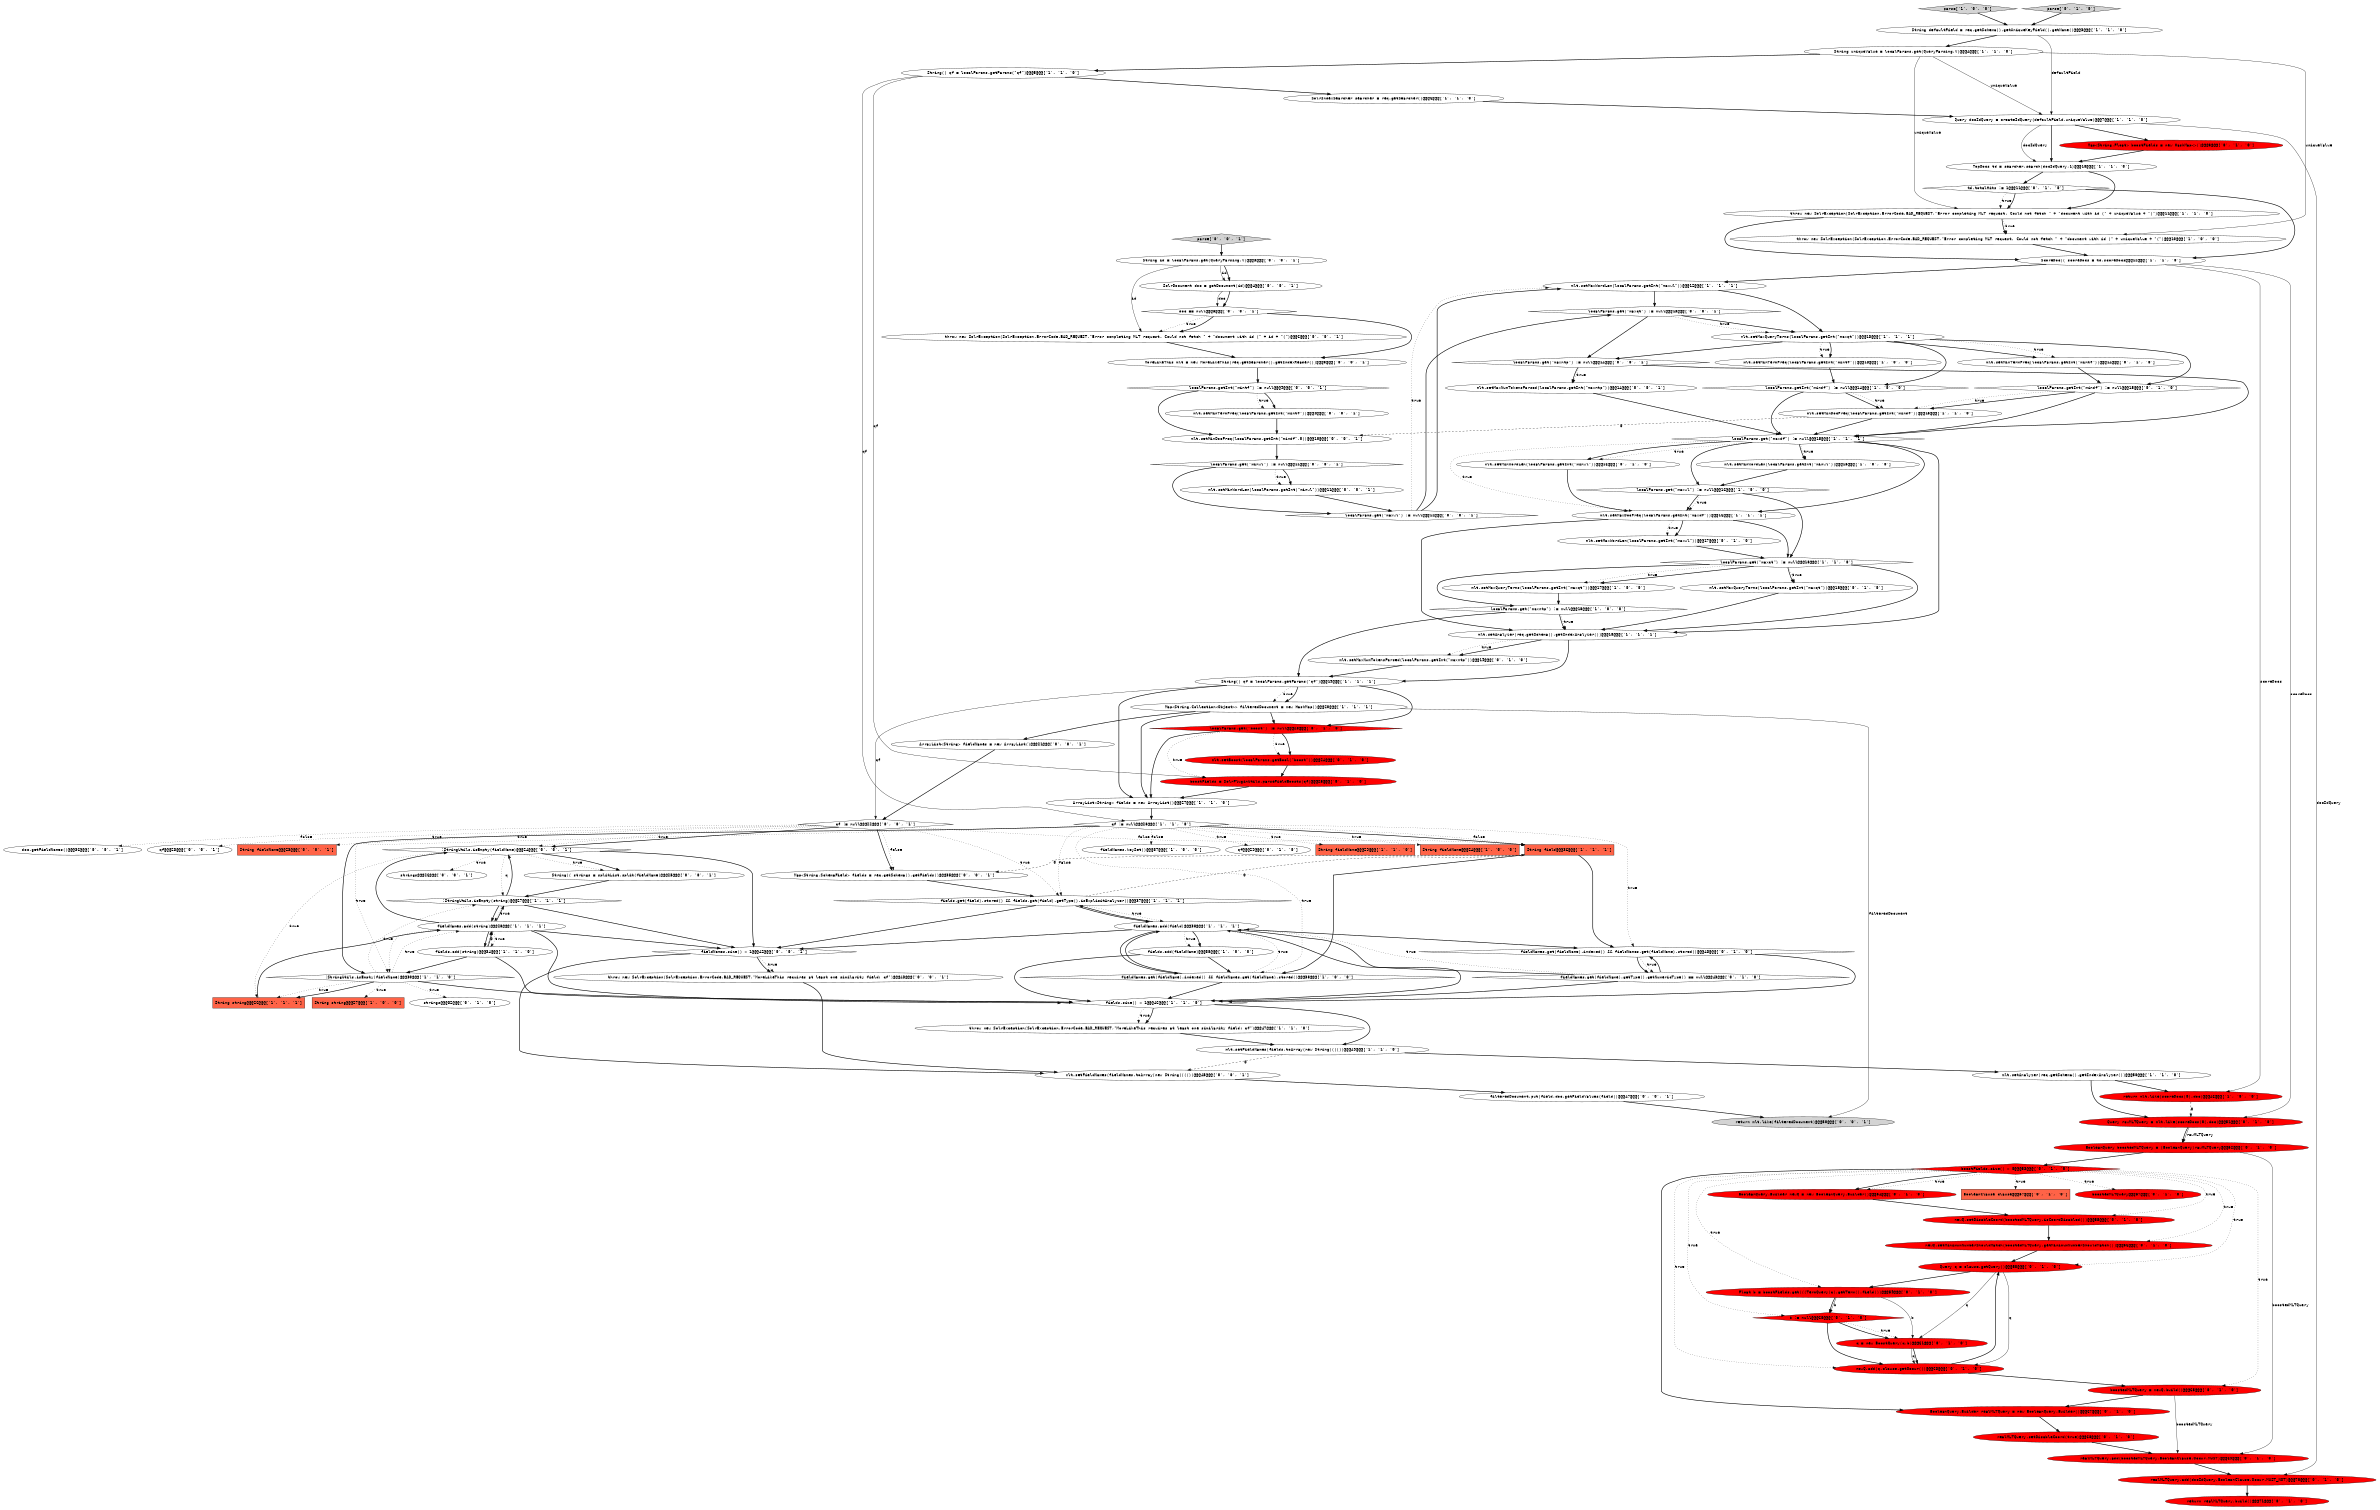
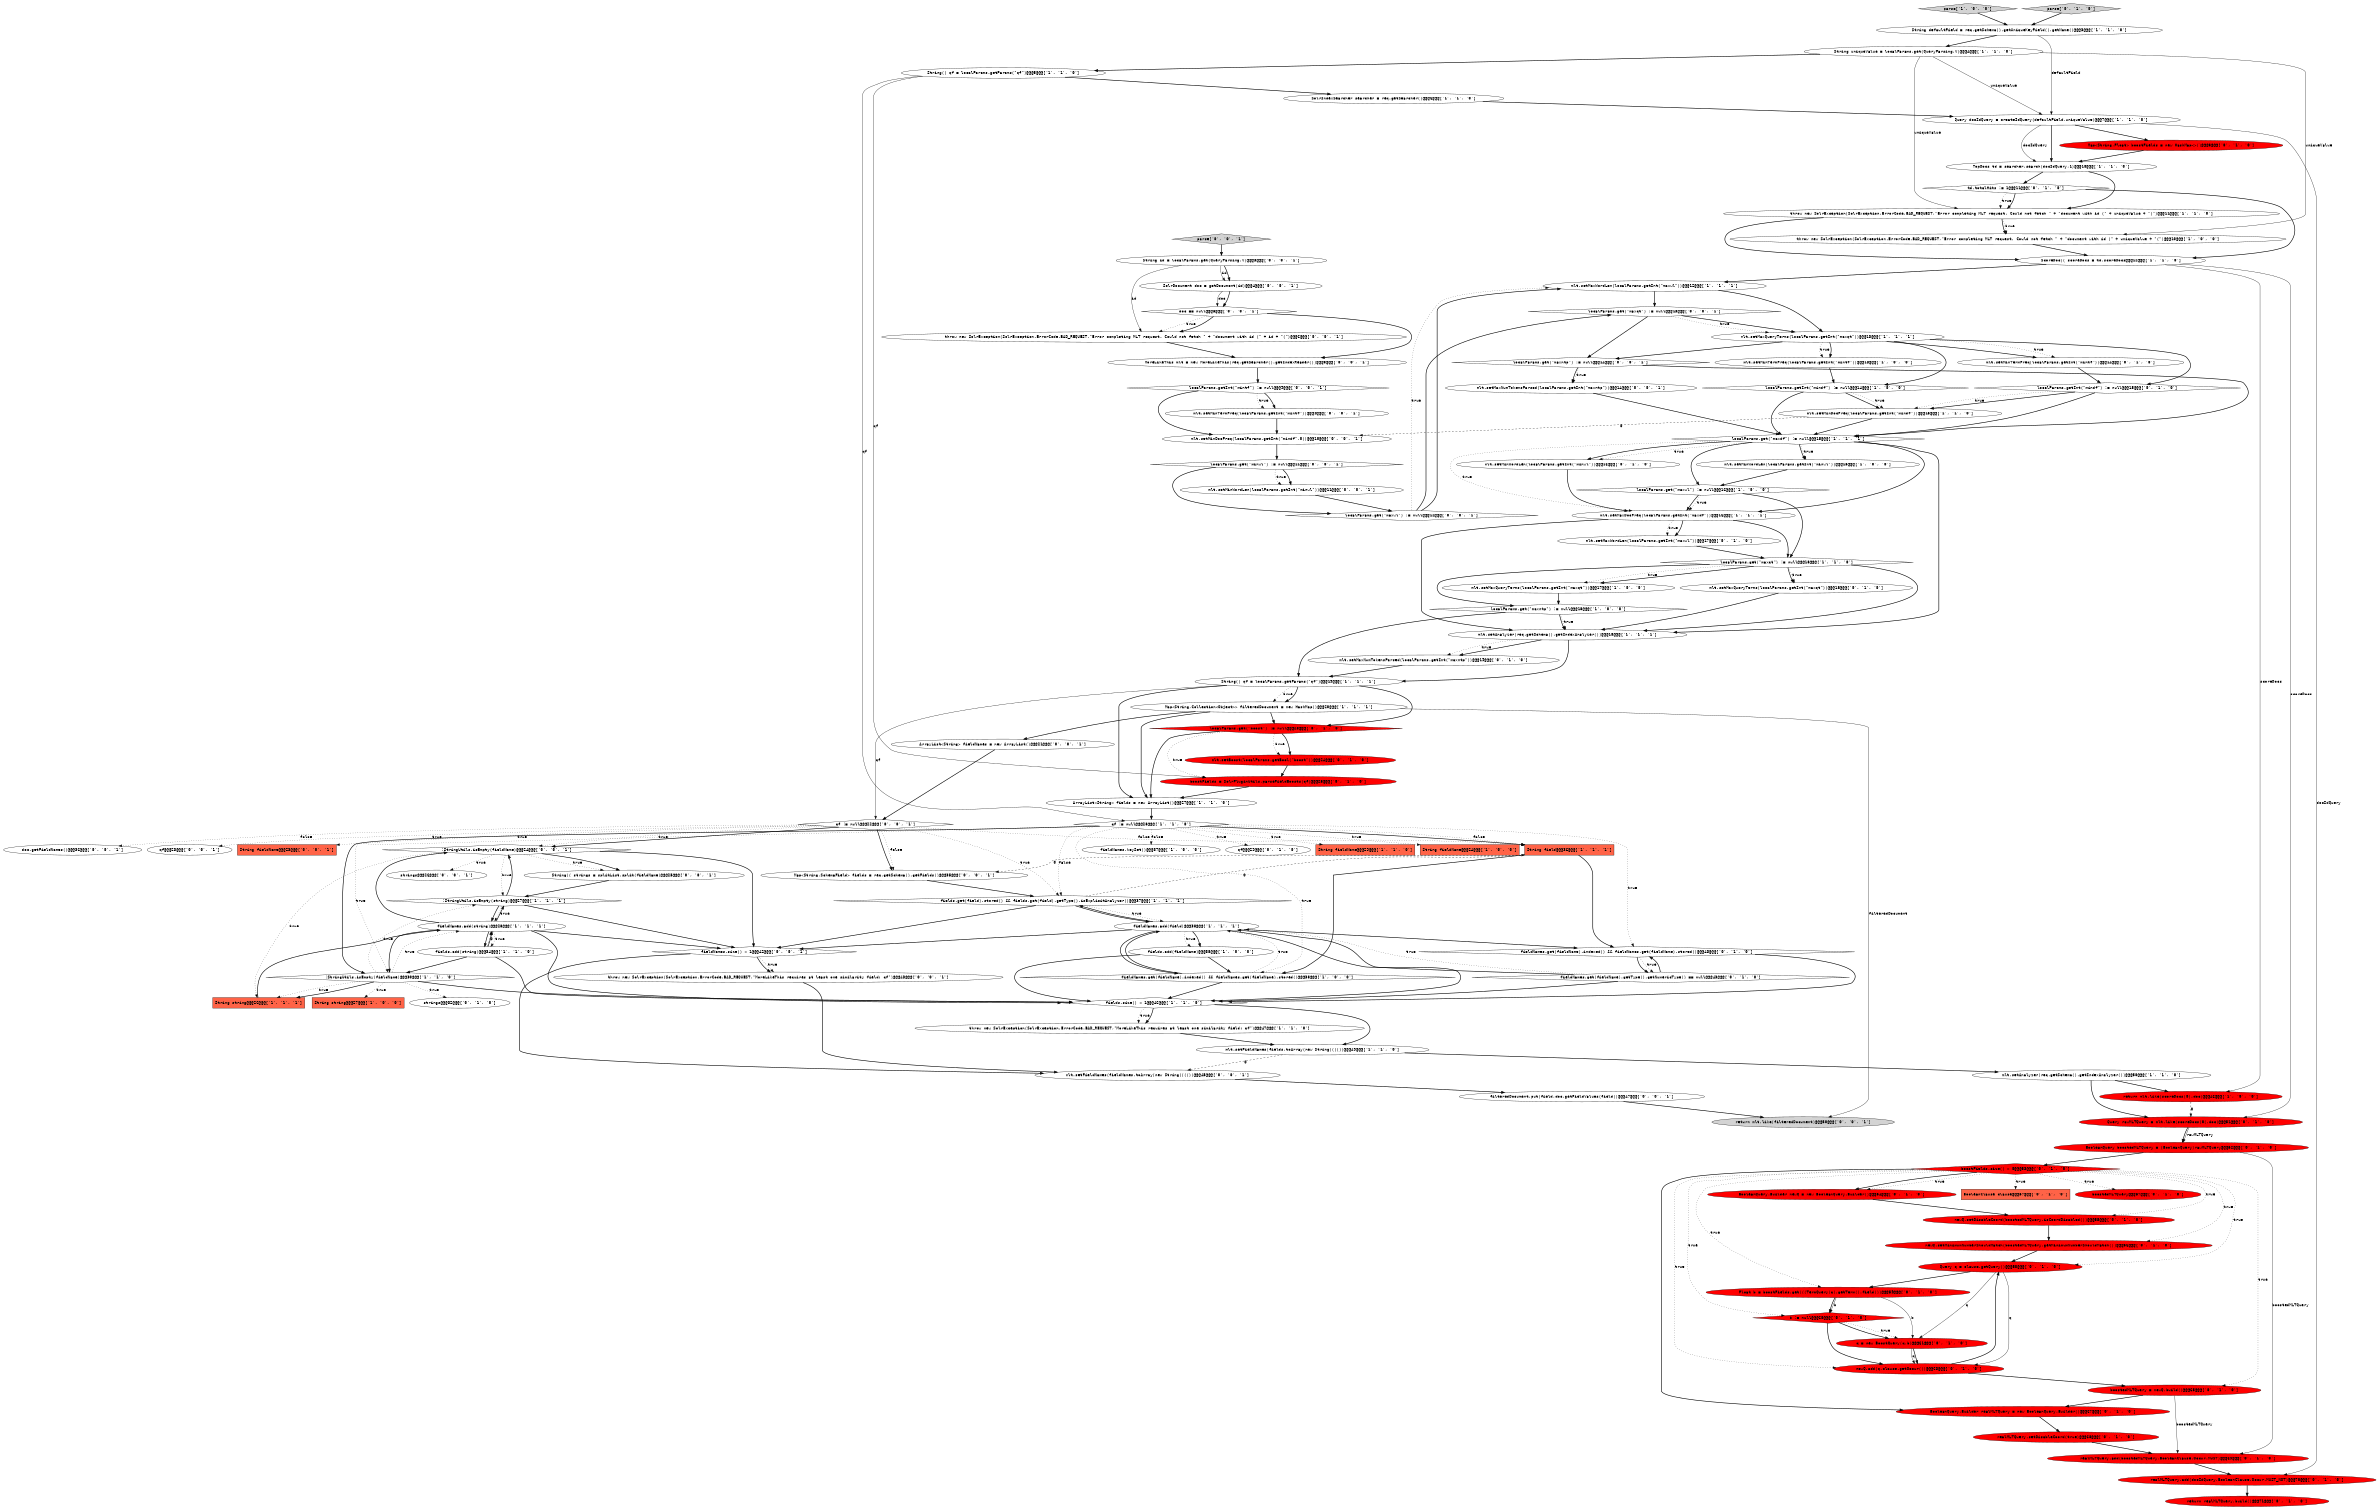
(507, 875) -> (507, 875)
(396, 939) -> (396, 939)
